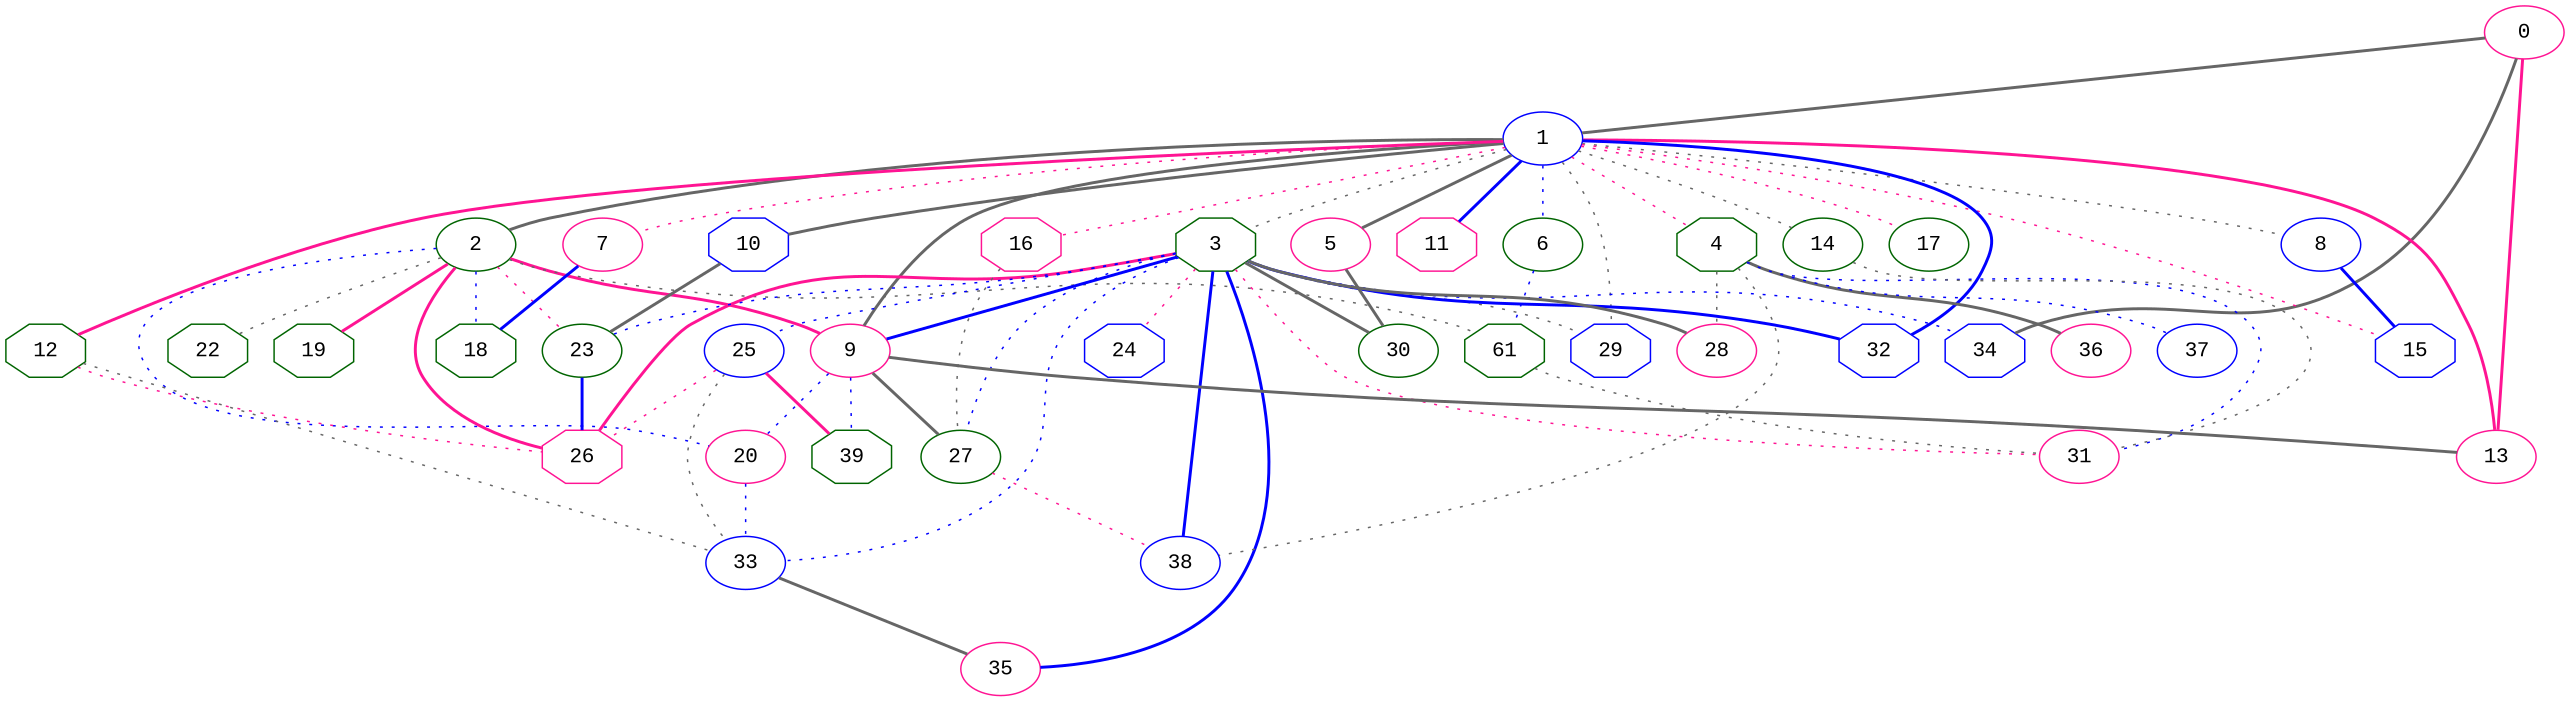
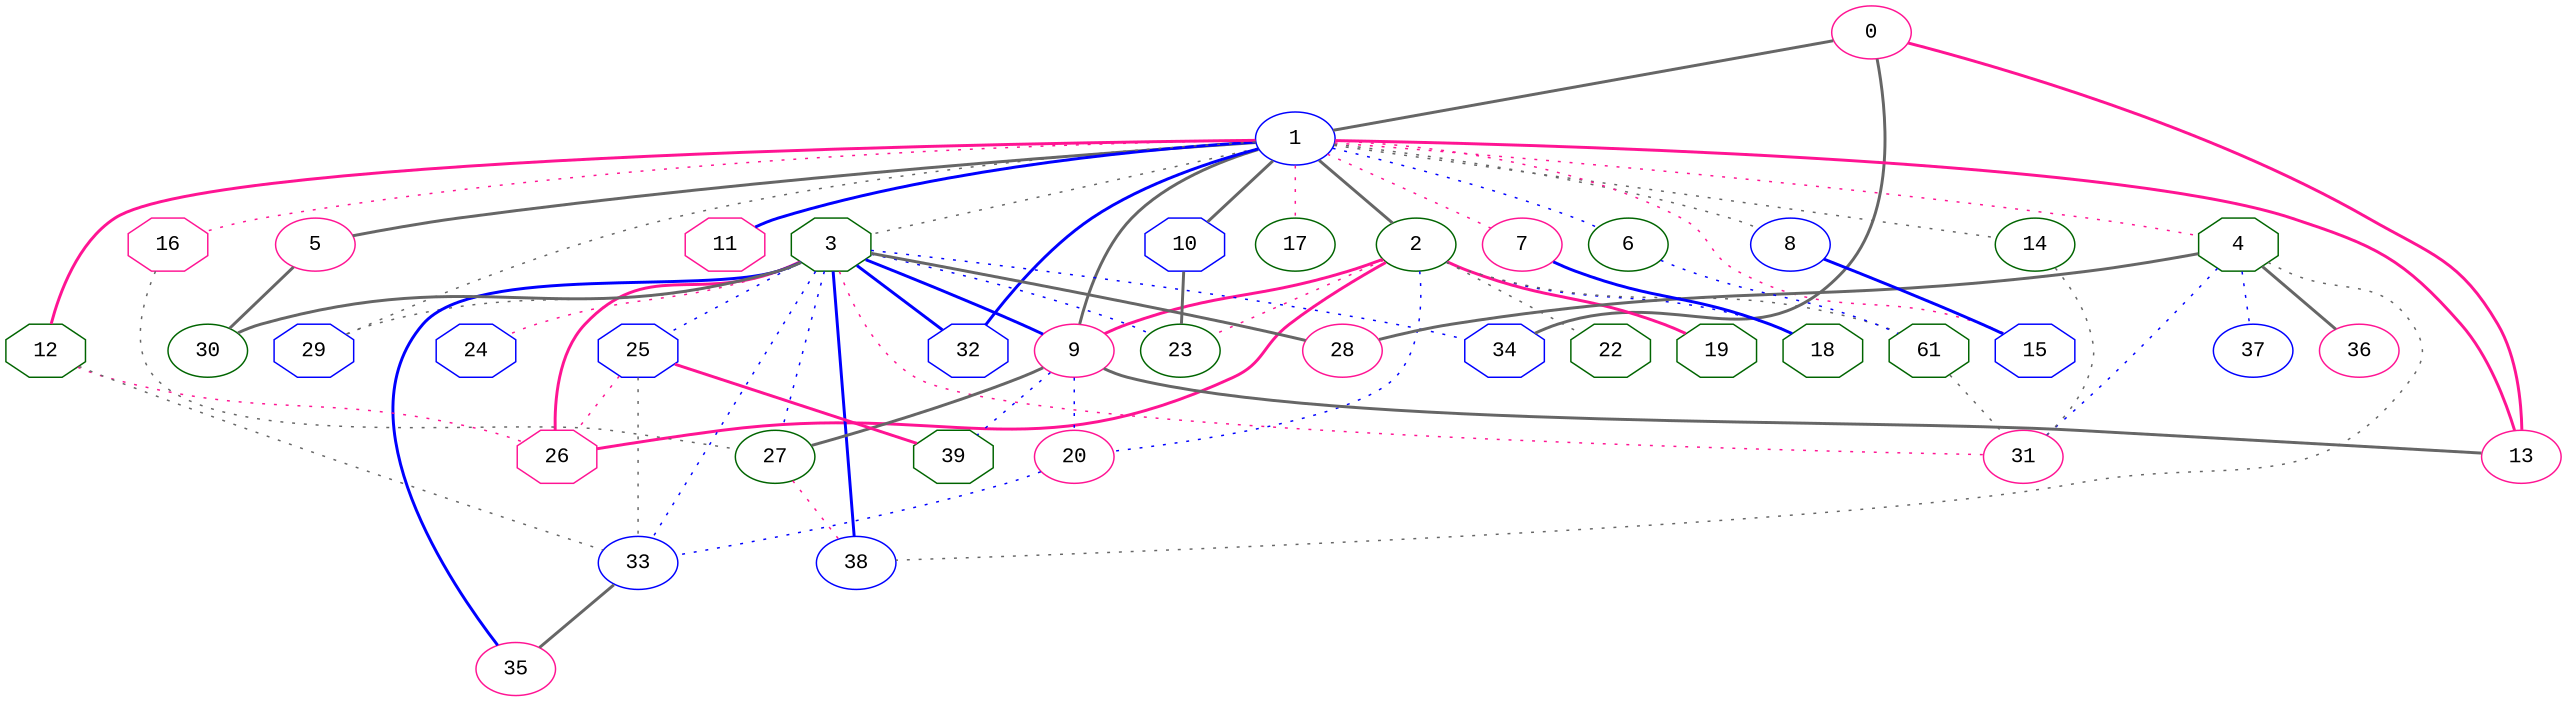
(1717, 302) -> (1850, 291)
(744, 351) -> (638, 351)
(582, 404) -> none
